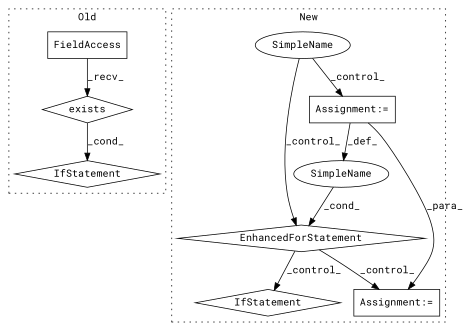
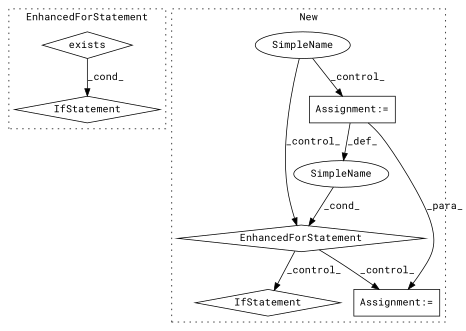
(87, 17) -> (87, 17)
(87, 45) -> none
